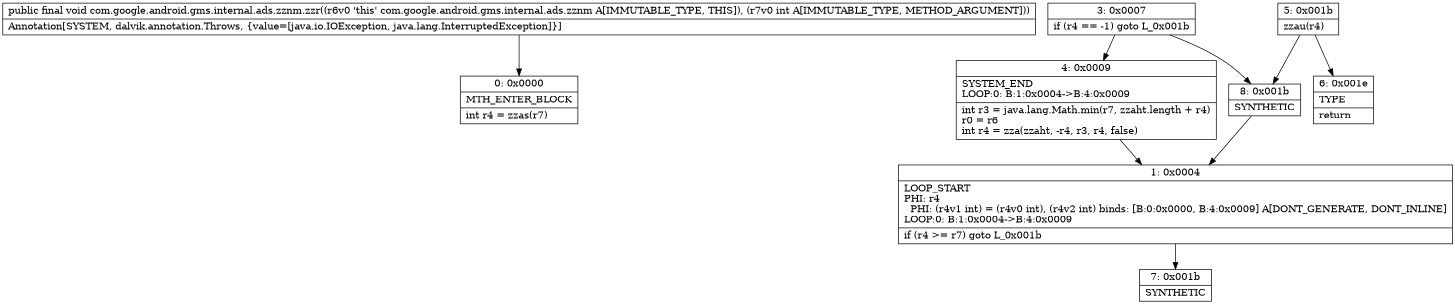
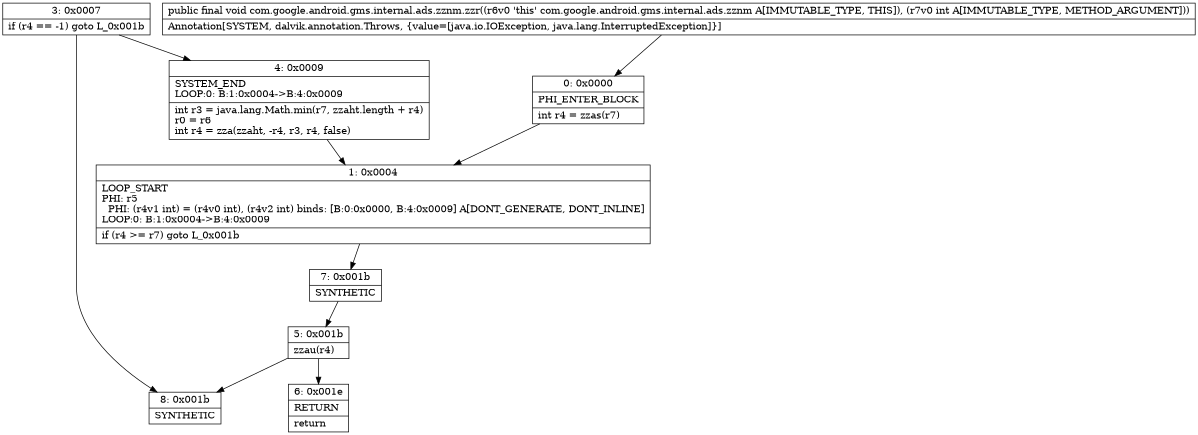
(519, 100) -> (588, 100)
(1332, 100) -> (316, 408)
(1233, 138) -> (500, 143)
(924, 199) -> (121, 199)
none -> (334, 311)
